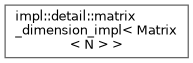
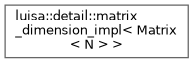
(97, 31) -> (97, 31)
